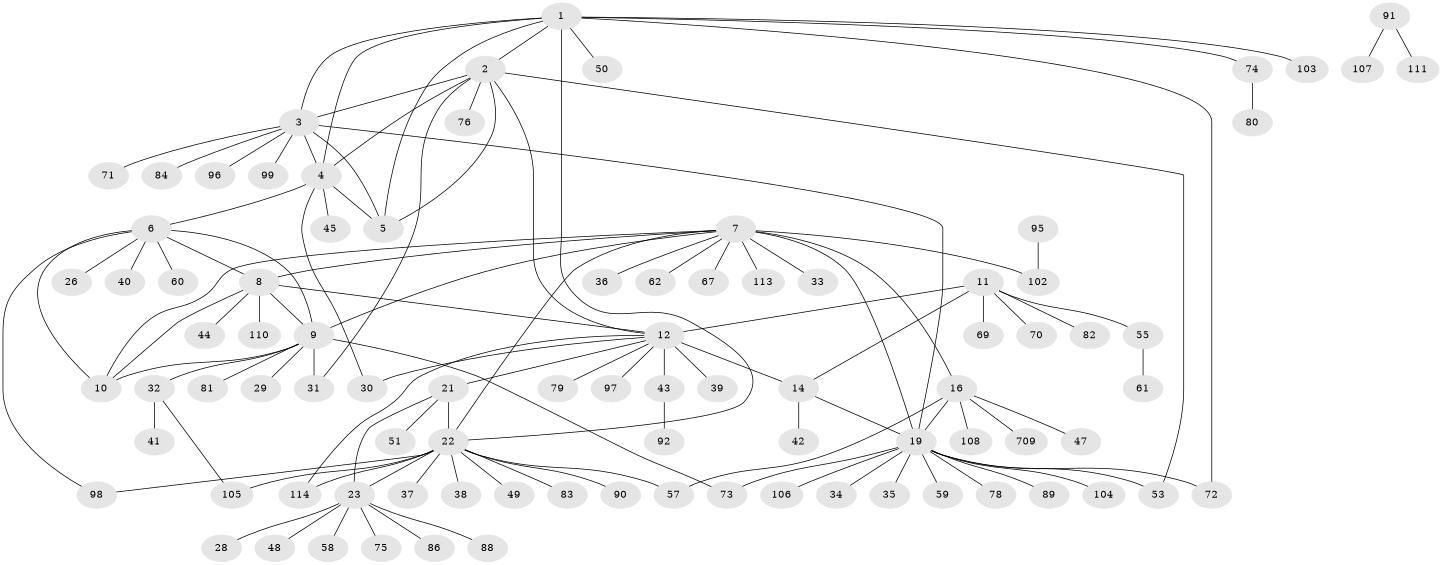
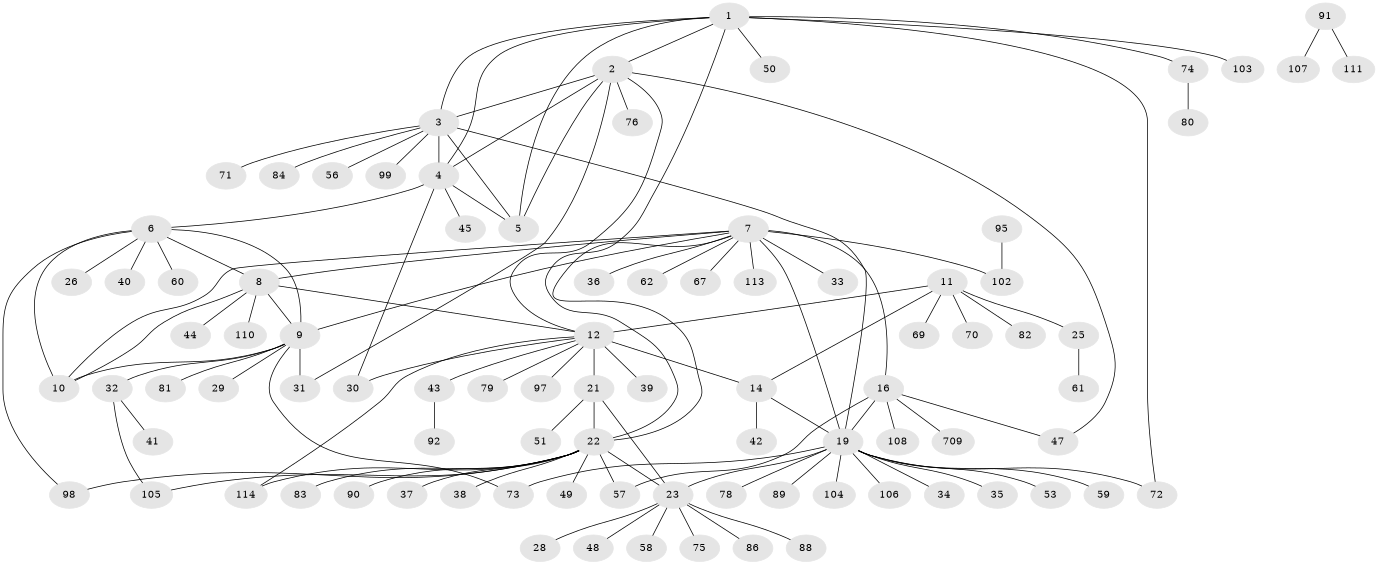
(998, 145) -> (959, 173)
(215, 176) -> (332, 176)
(1143, 335) -> (1079, 335)
none -> (771, 465)
